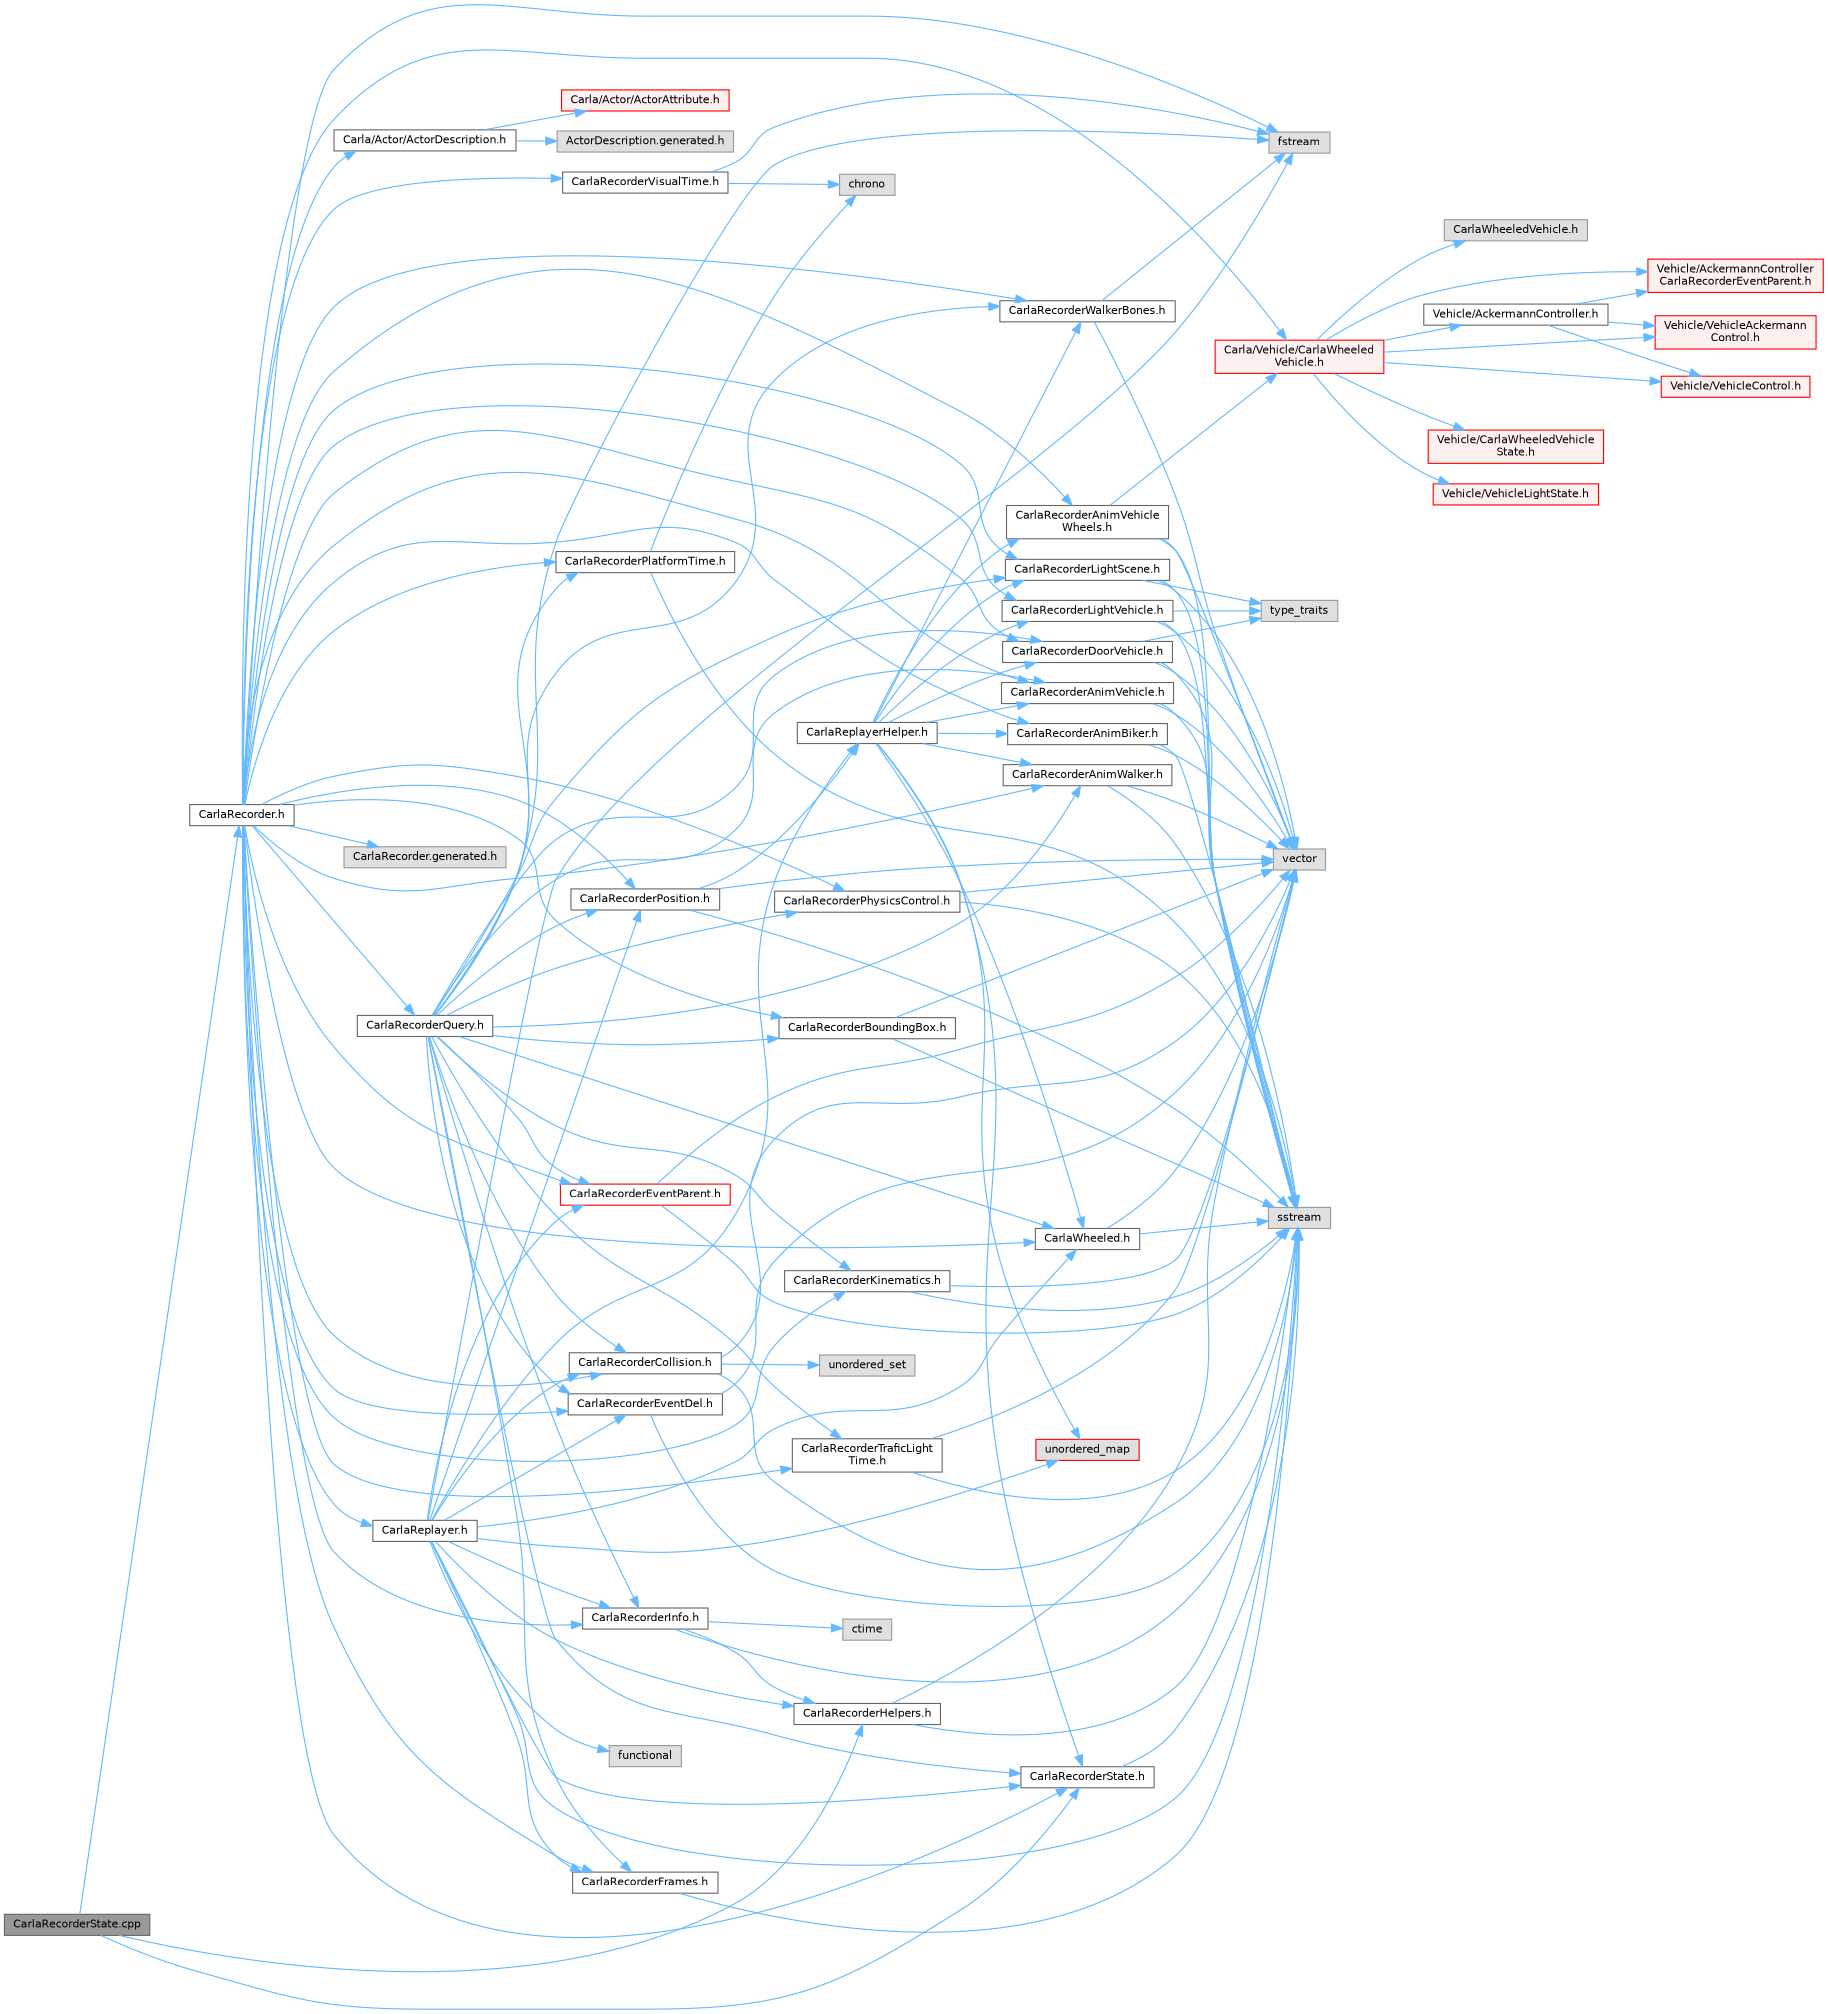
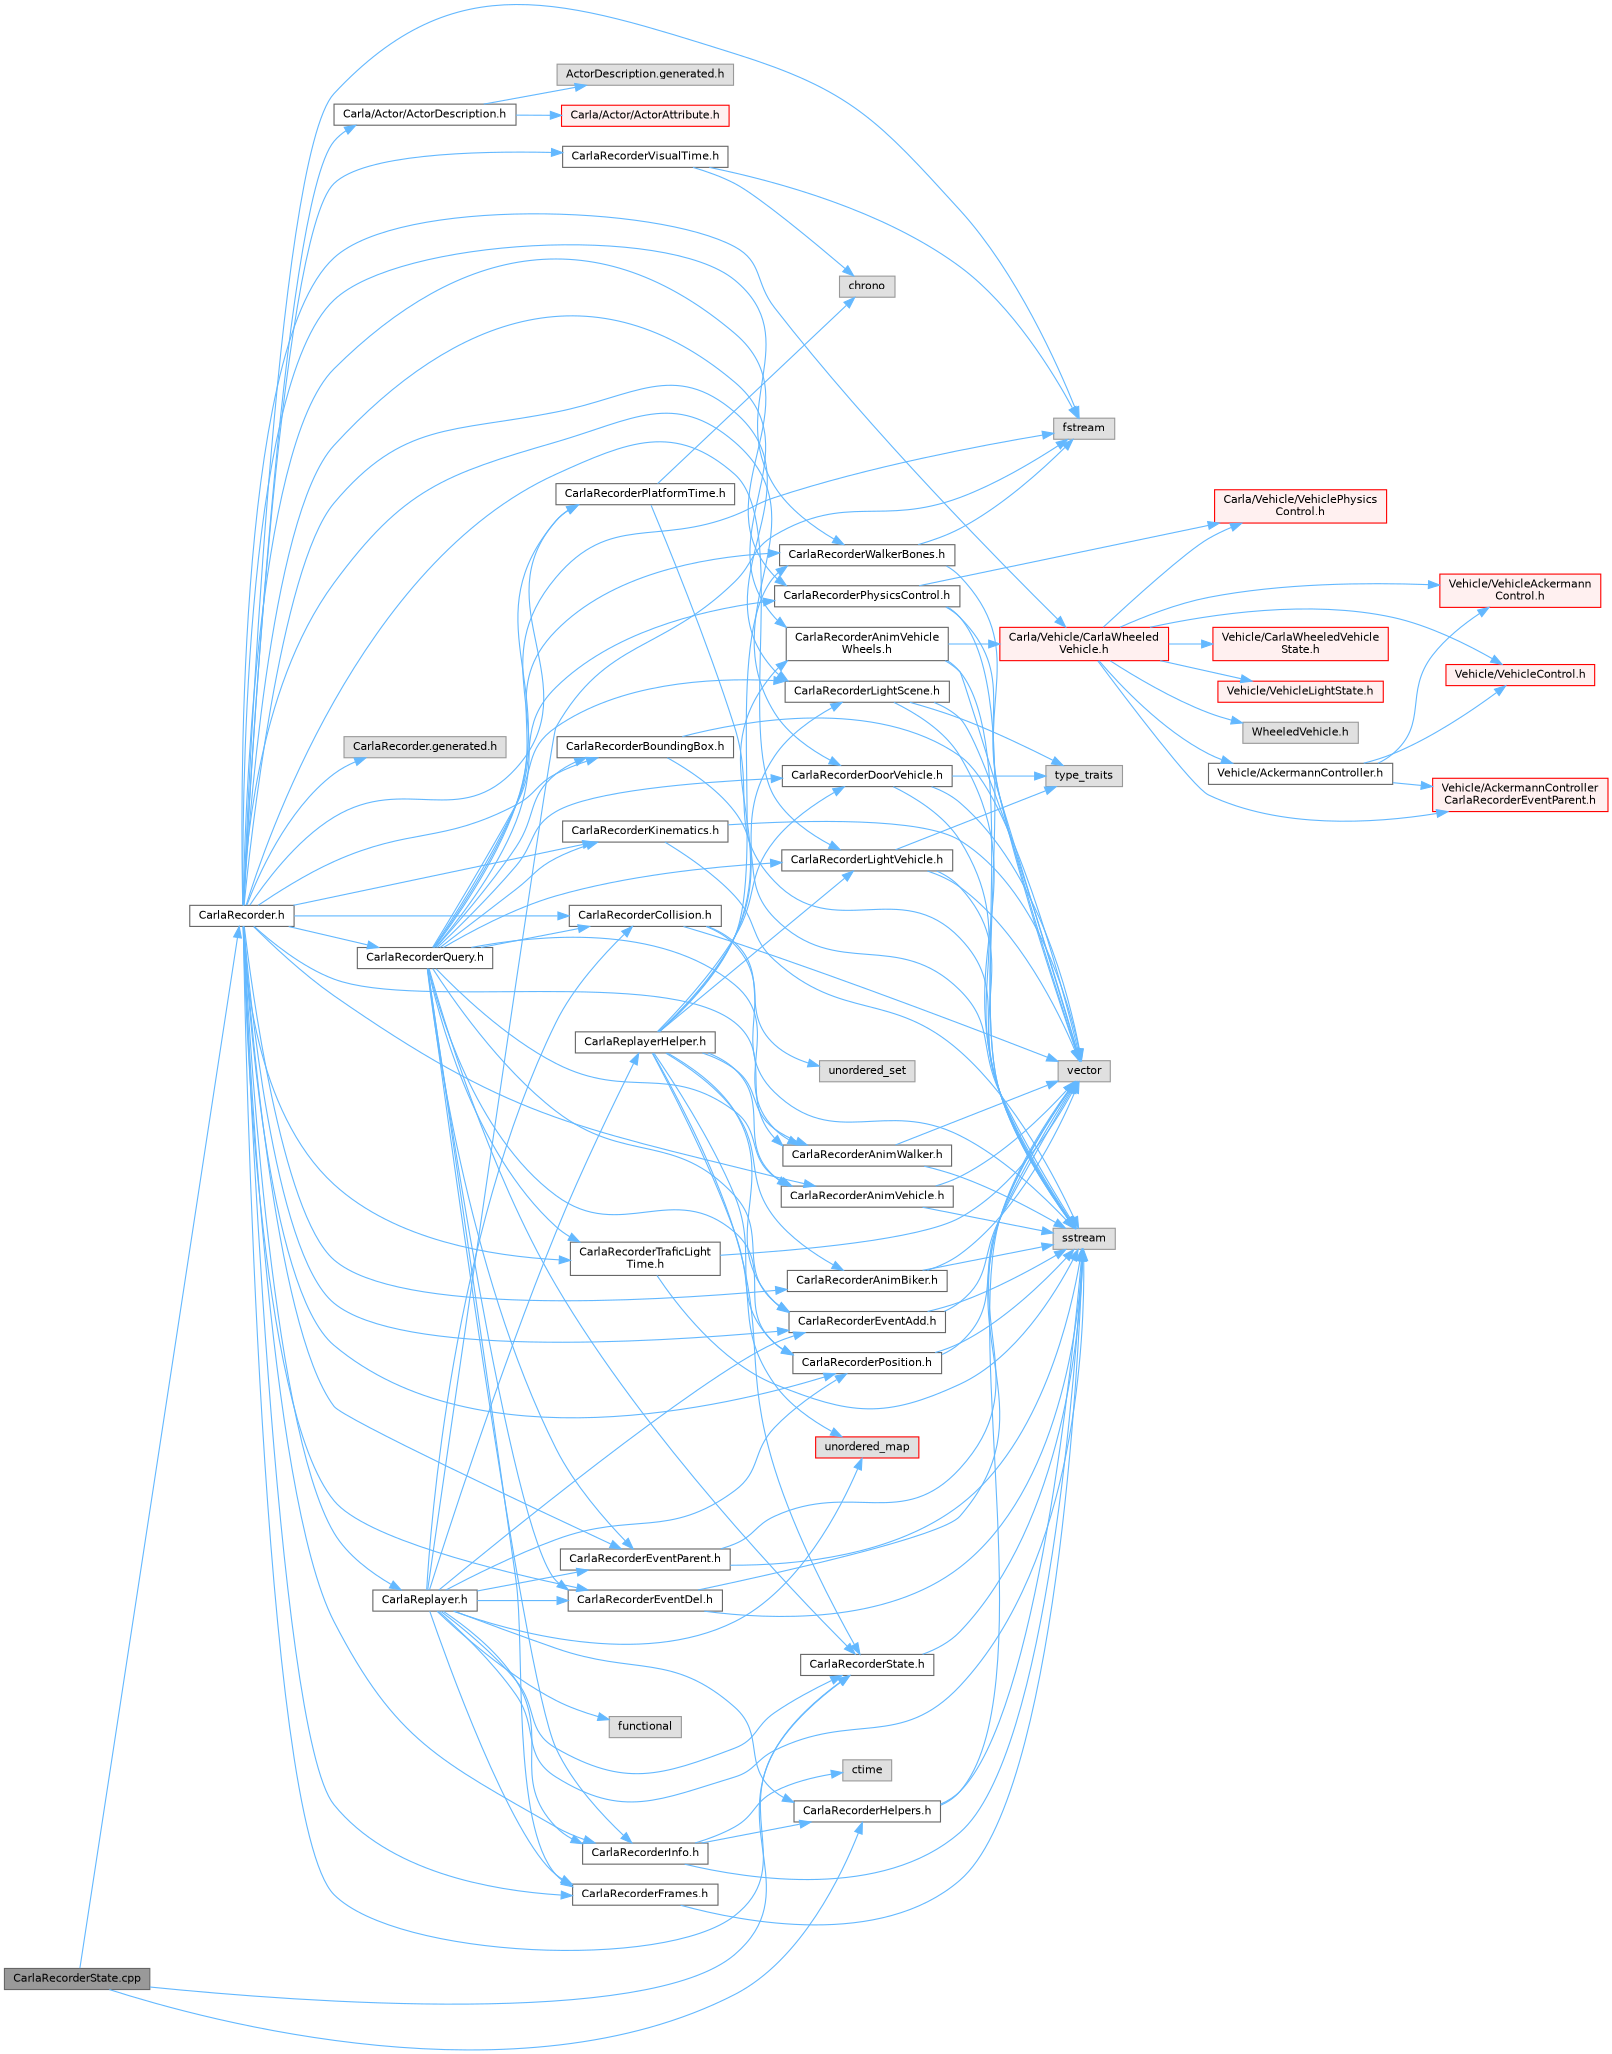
(1516, 230) -> (1301, 733)
none -> (1301, 506)
(785, 833) -> (725, 1174)
none -> (601, 885)
(645, 1195) -> (645, 1559)
(1088, 1239) -> (867, 1322)
